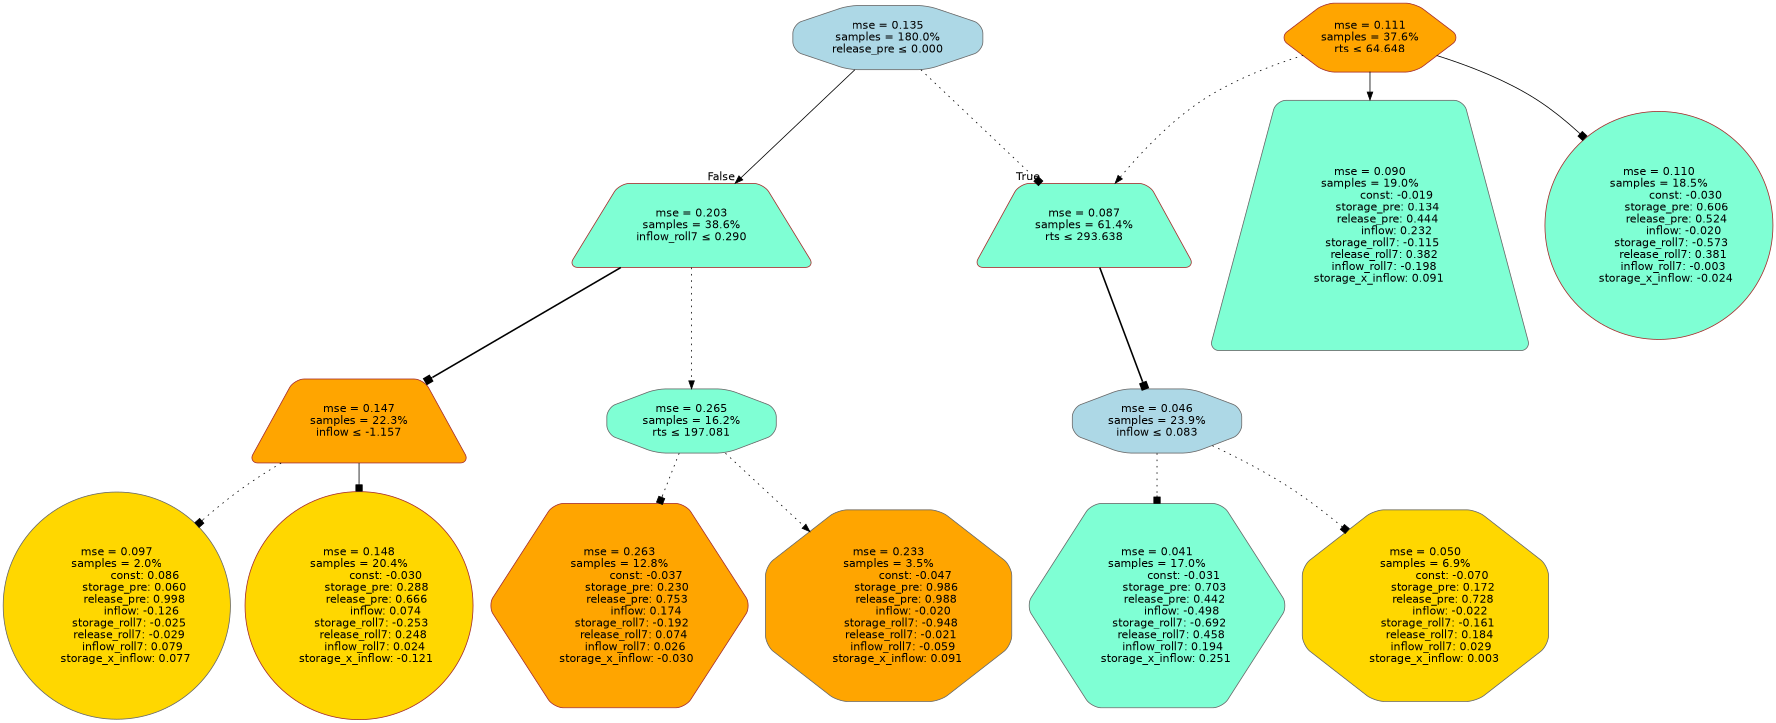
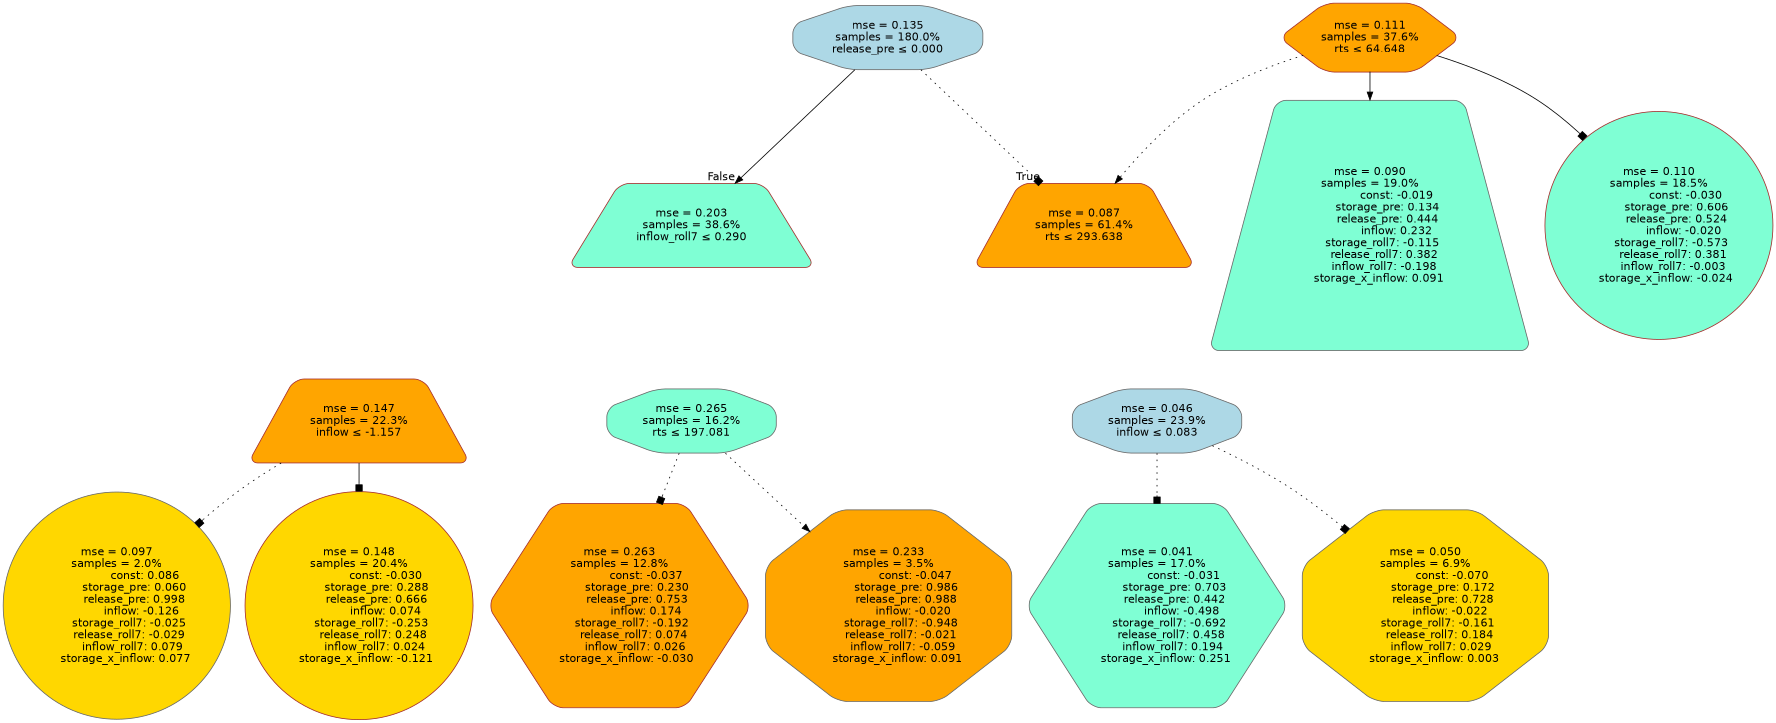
(1084, 225) -> (1084, 225)
(527, 322) -> none
(692, 324) -> none
(1121, 324) -> none
